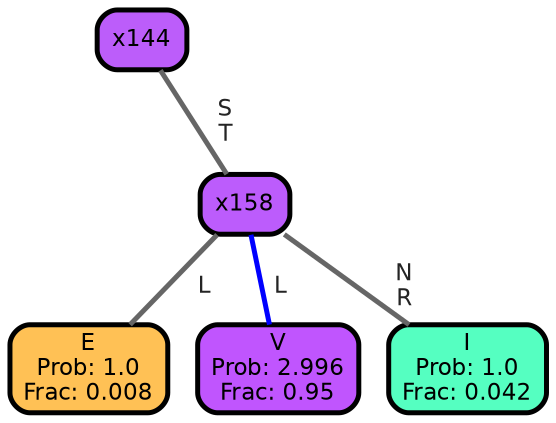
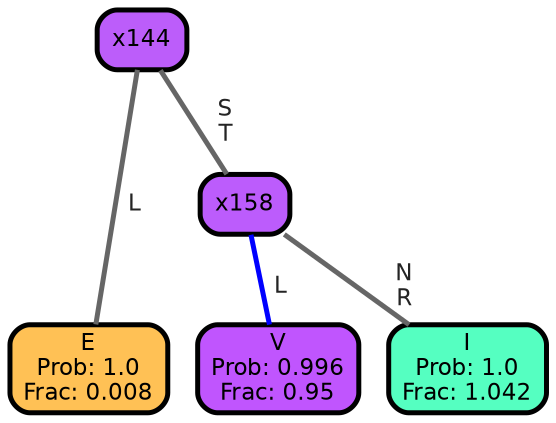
(174, 280) -> (117, 197)
(278, 369) -> (278, 369)
(468, 369) -> (468, 369)
